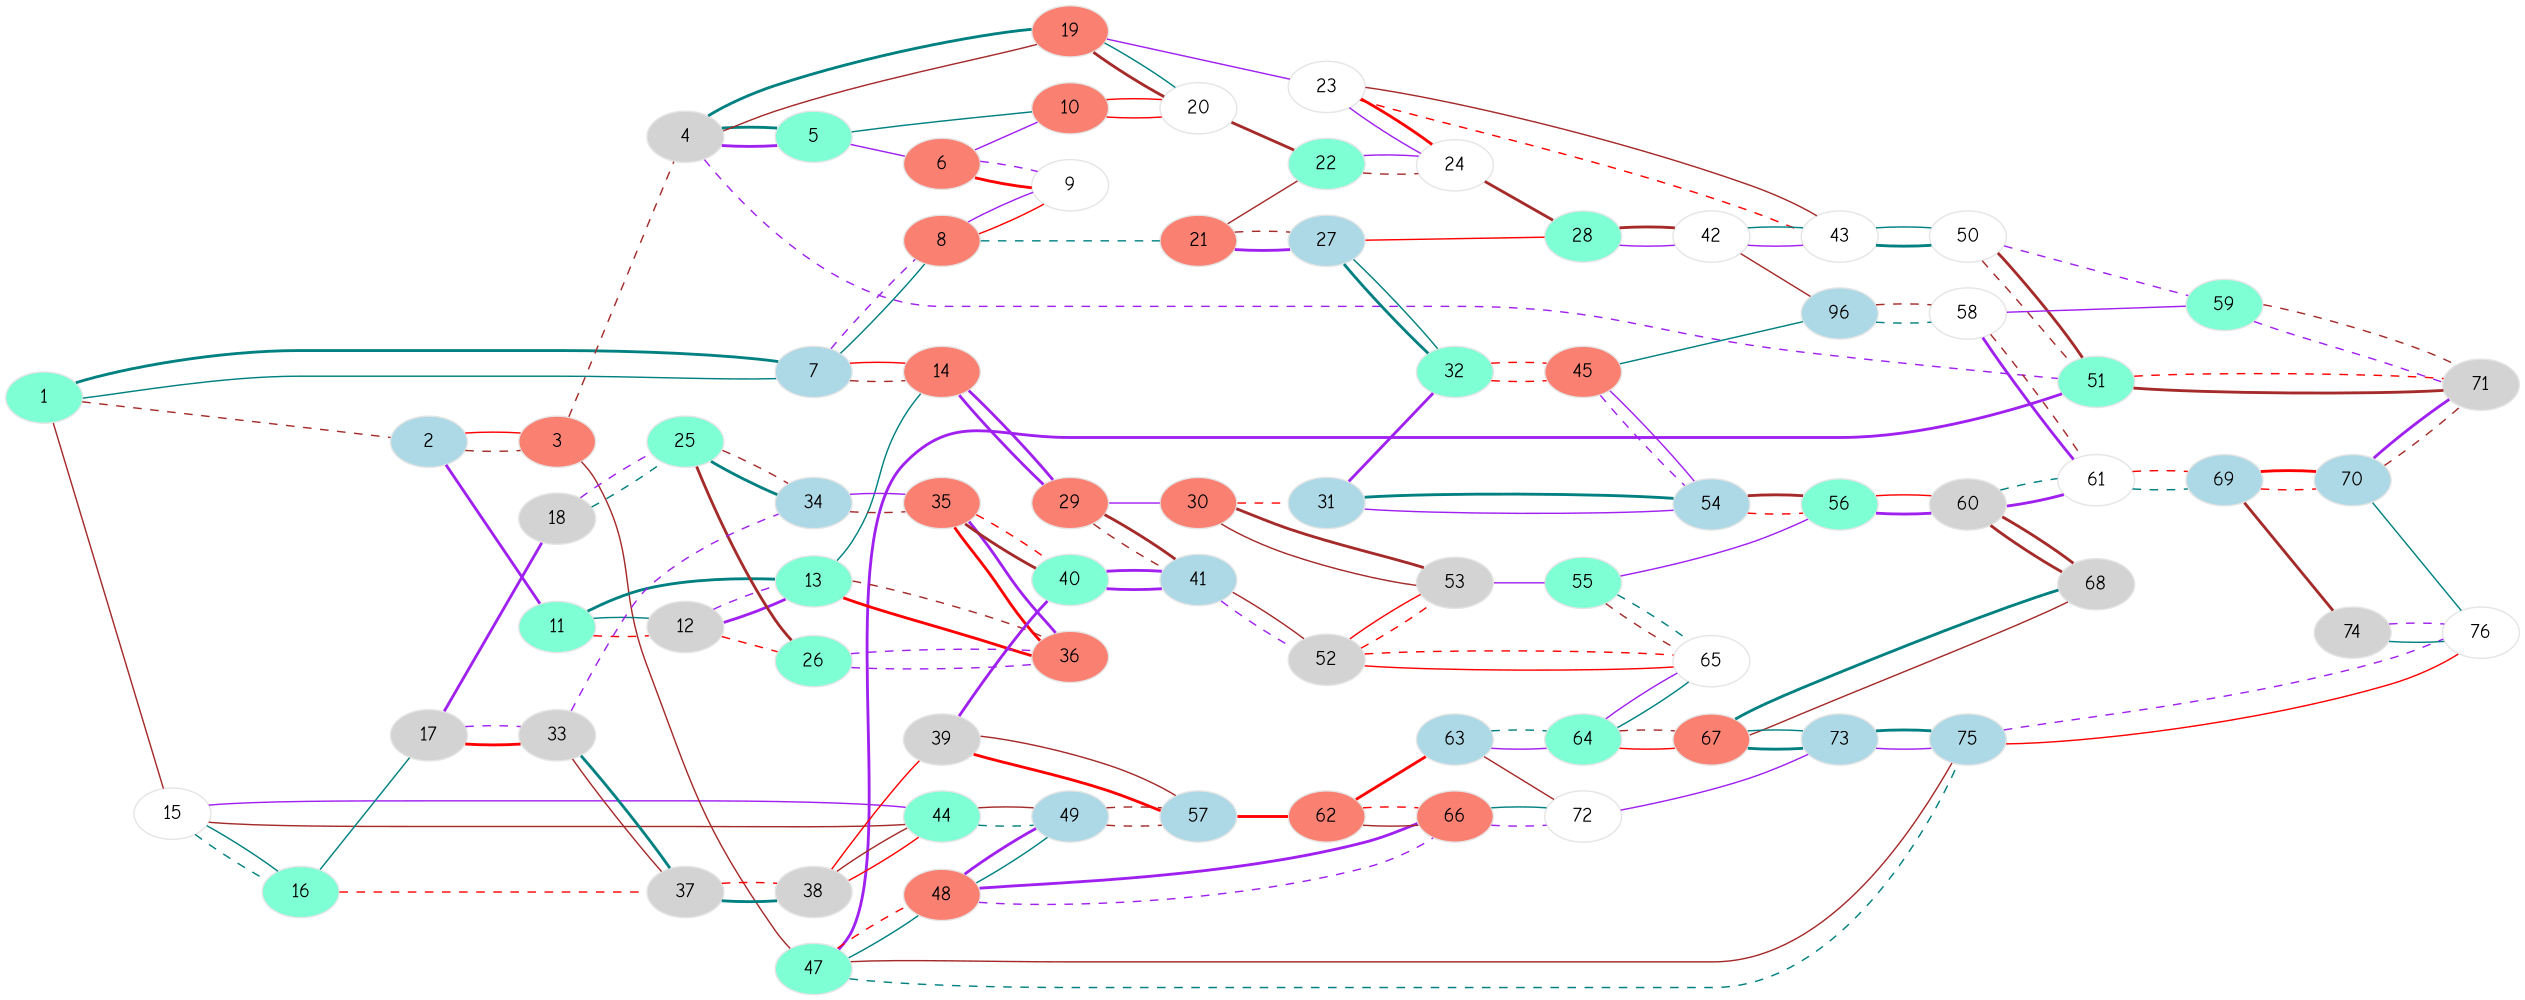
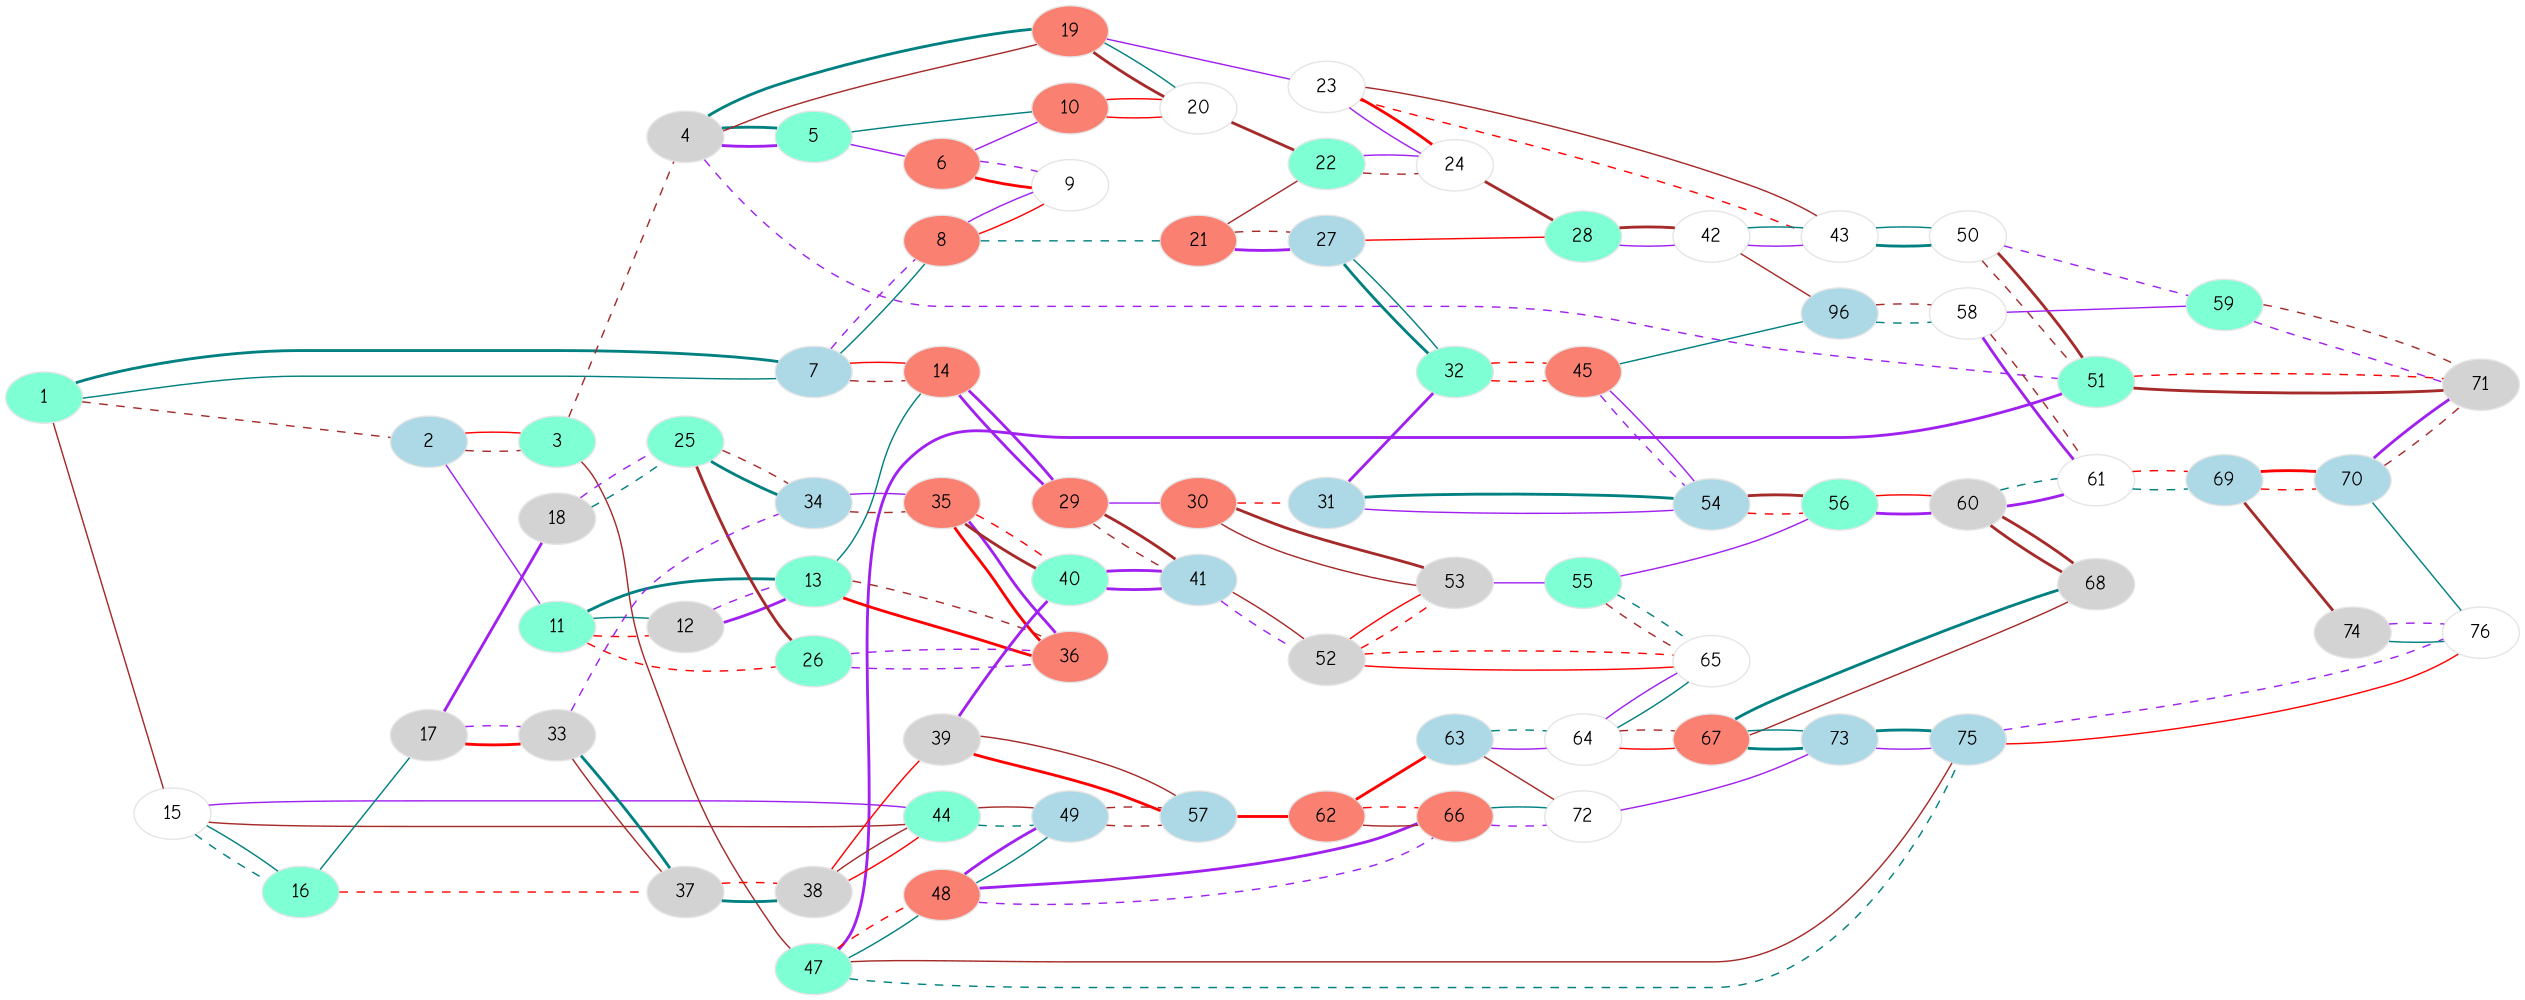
(557, 442) -> (557, 442)
(493, 534) -> (493, 534)
(750, 644) -> (679, 670)
(1583, 740) -> (1583, 740)
